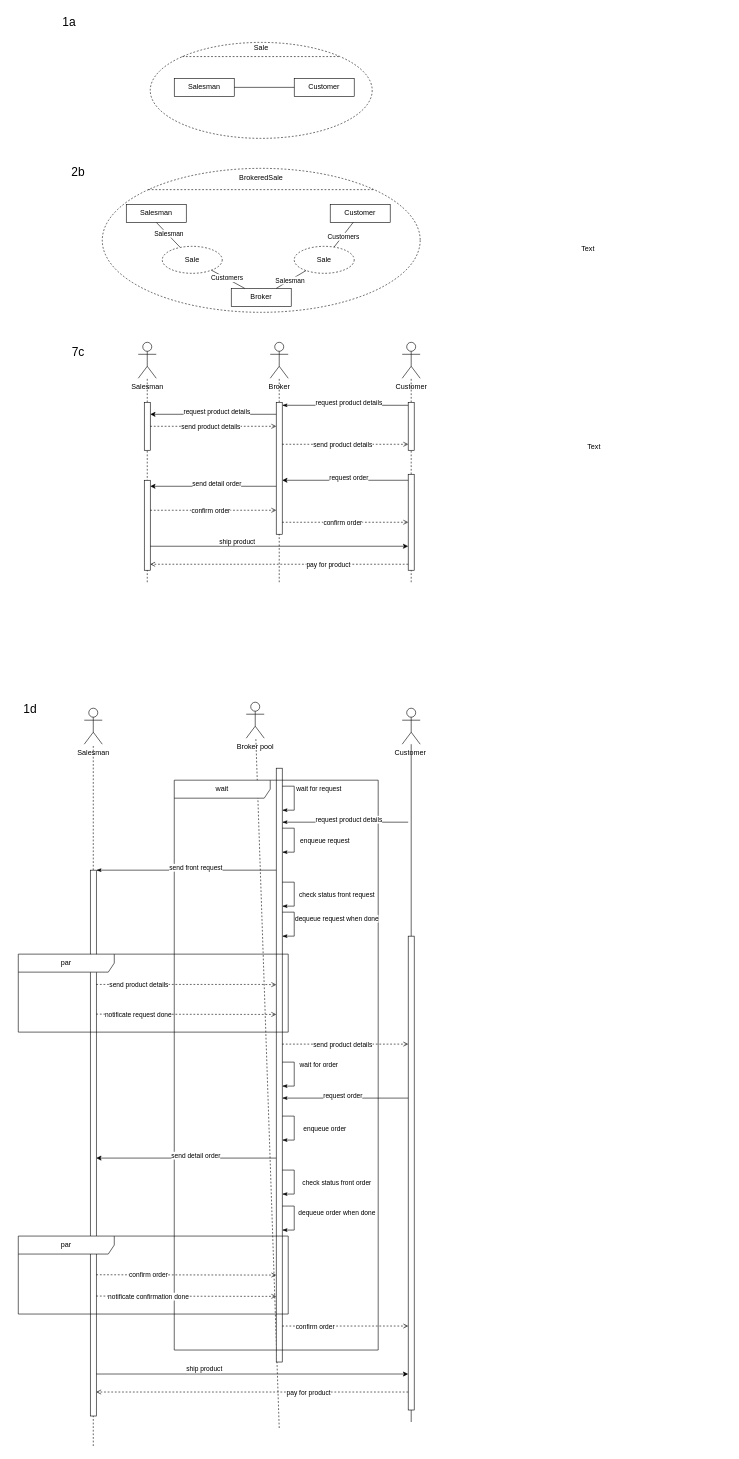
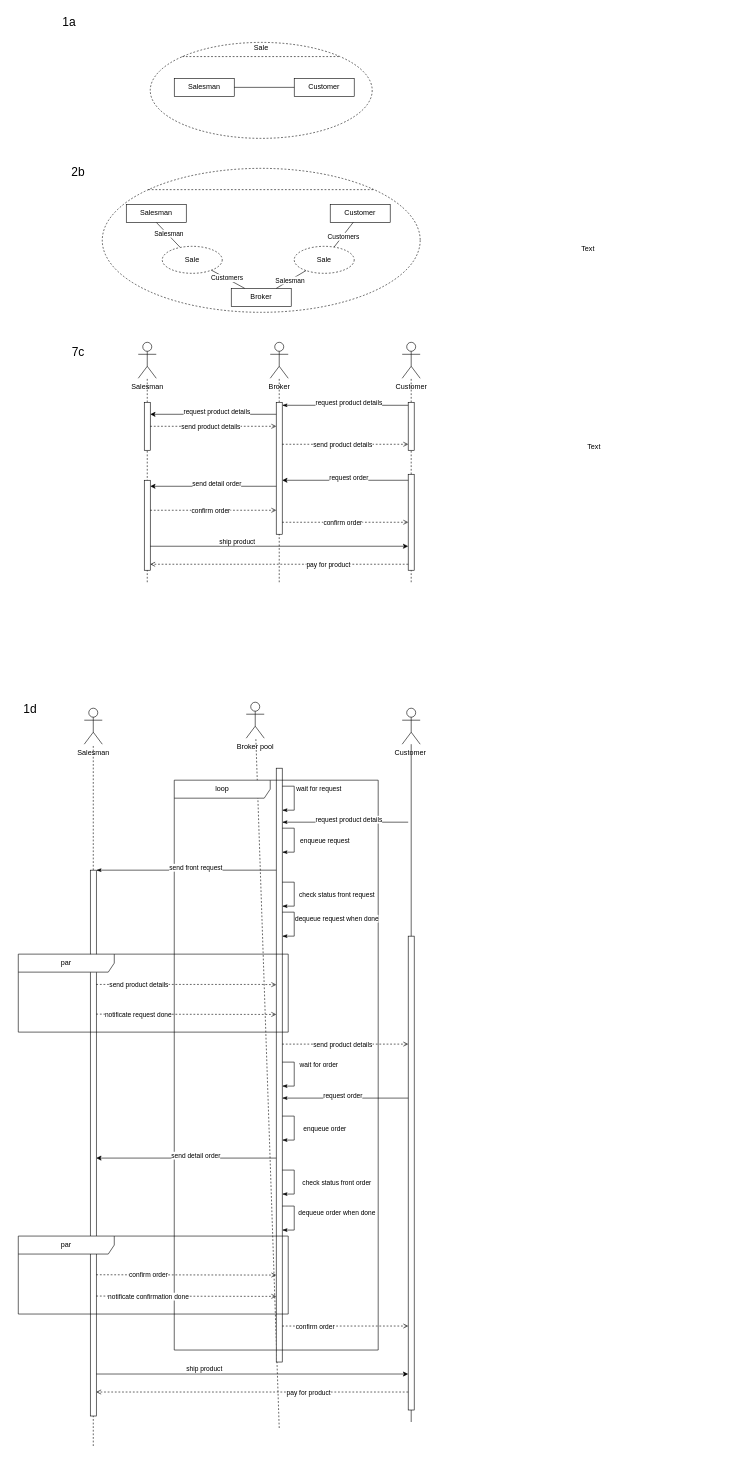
(261, 178) -> none
(222, 789) -> (222, 789)
